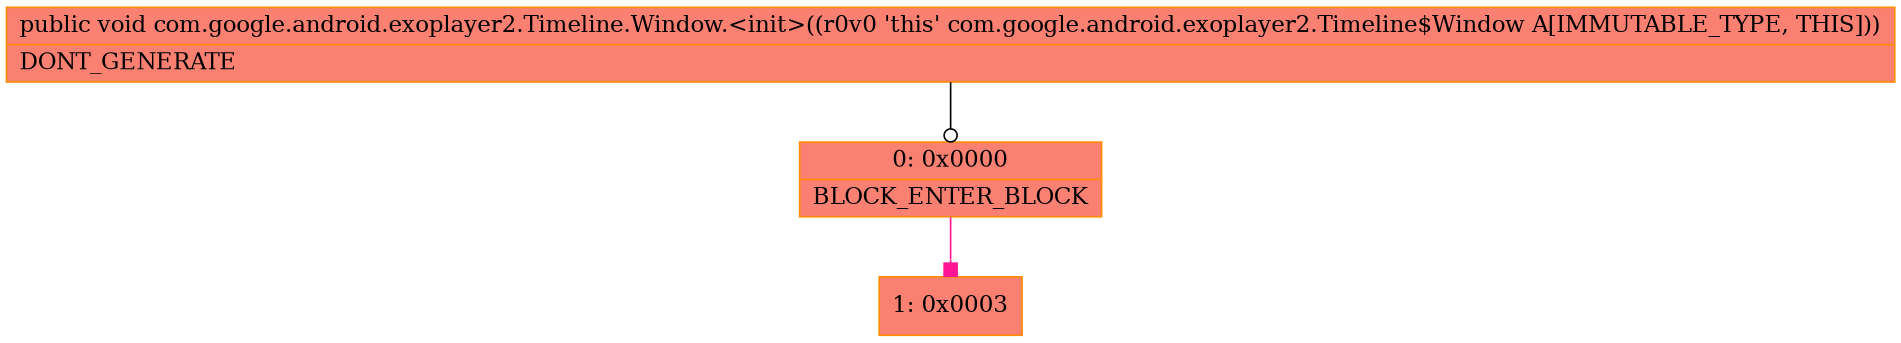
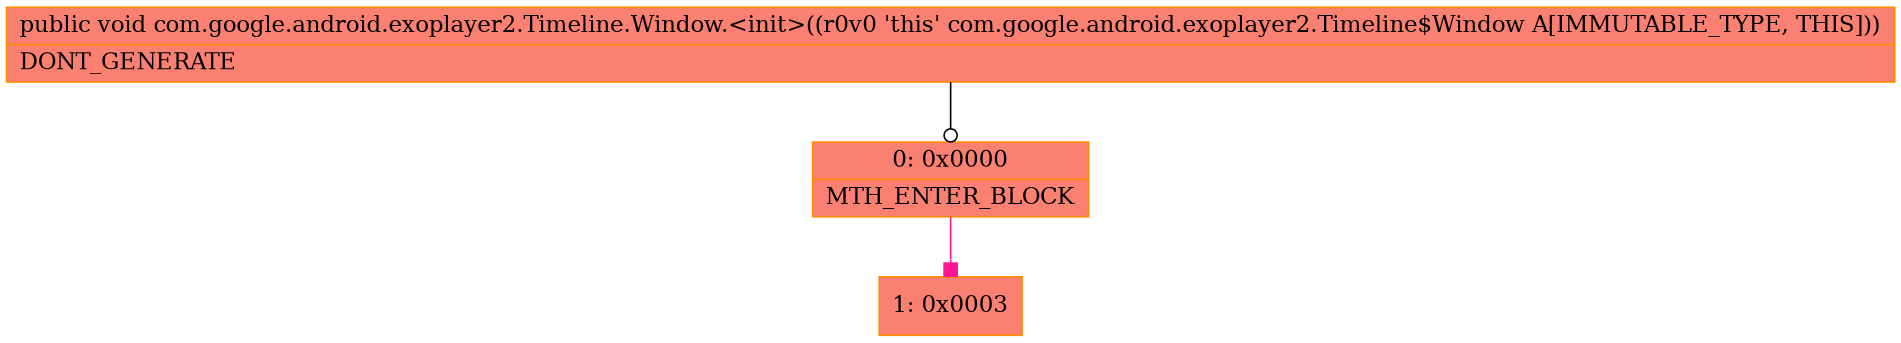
(951, 197) -> (951, 197)
